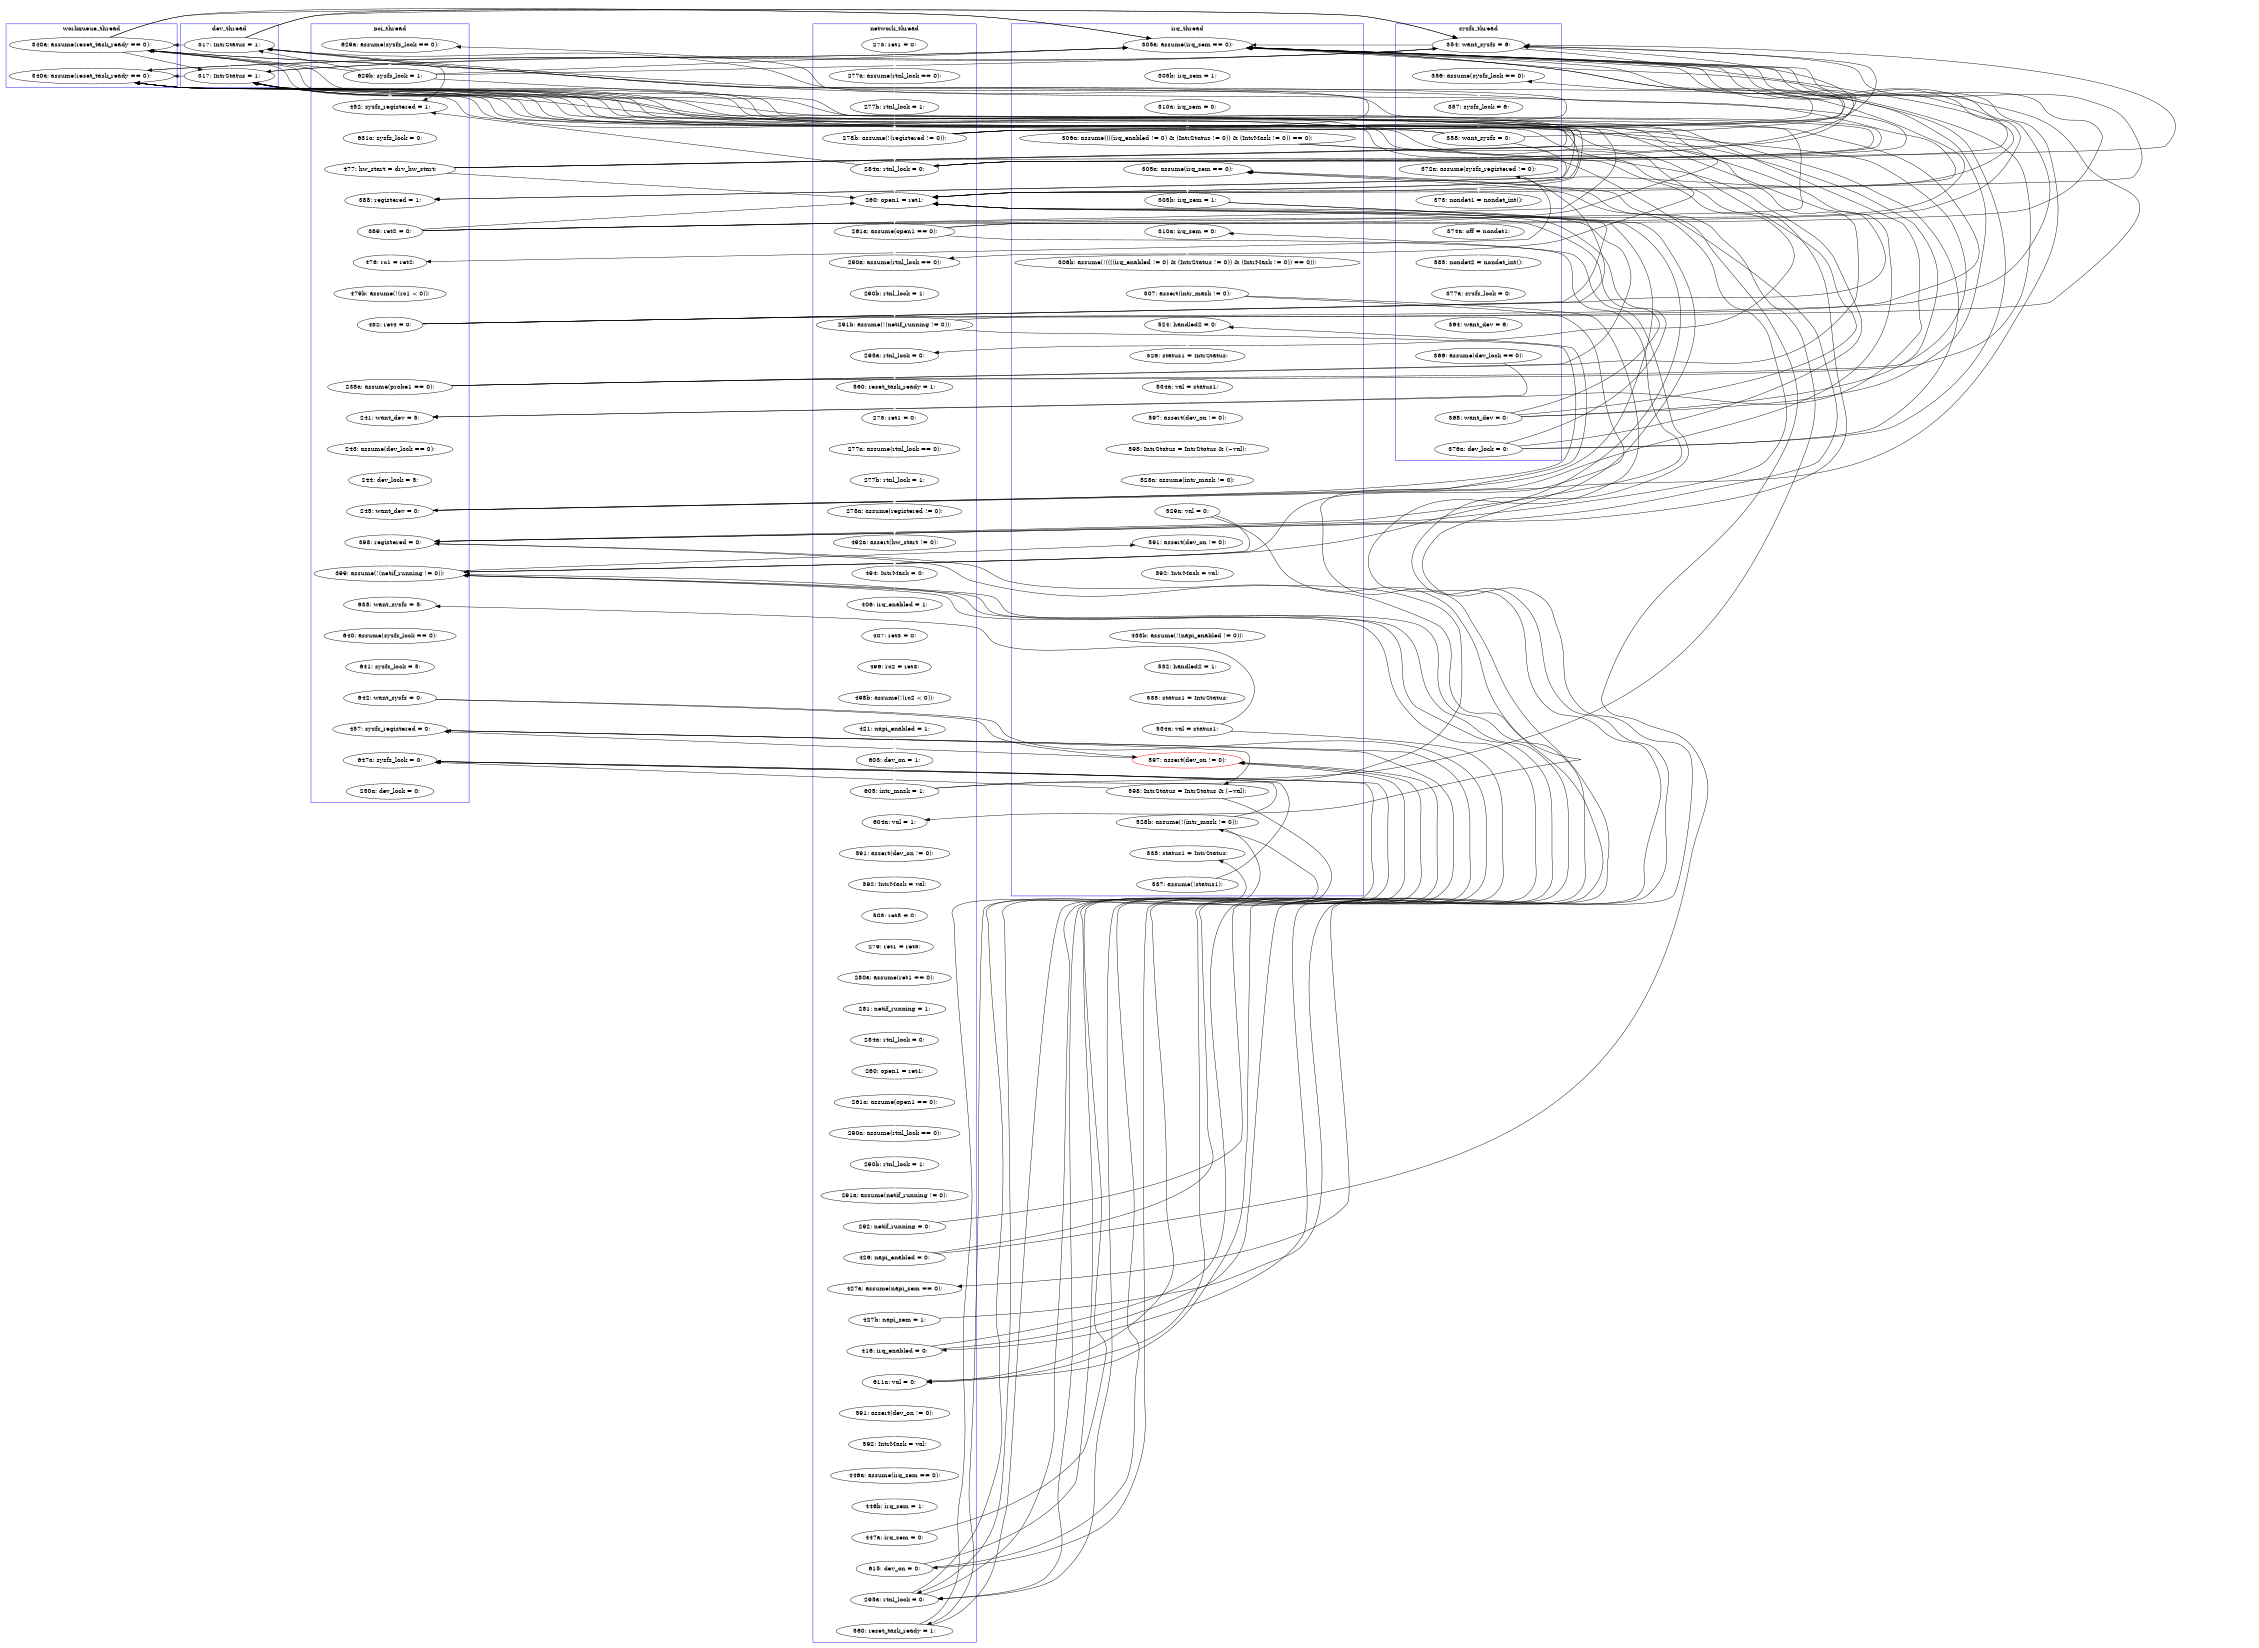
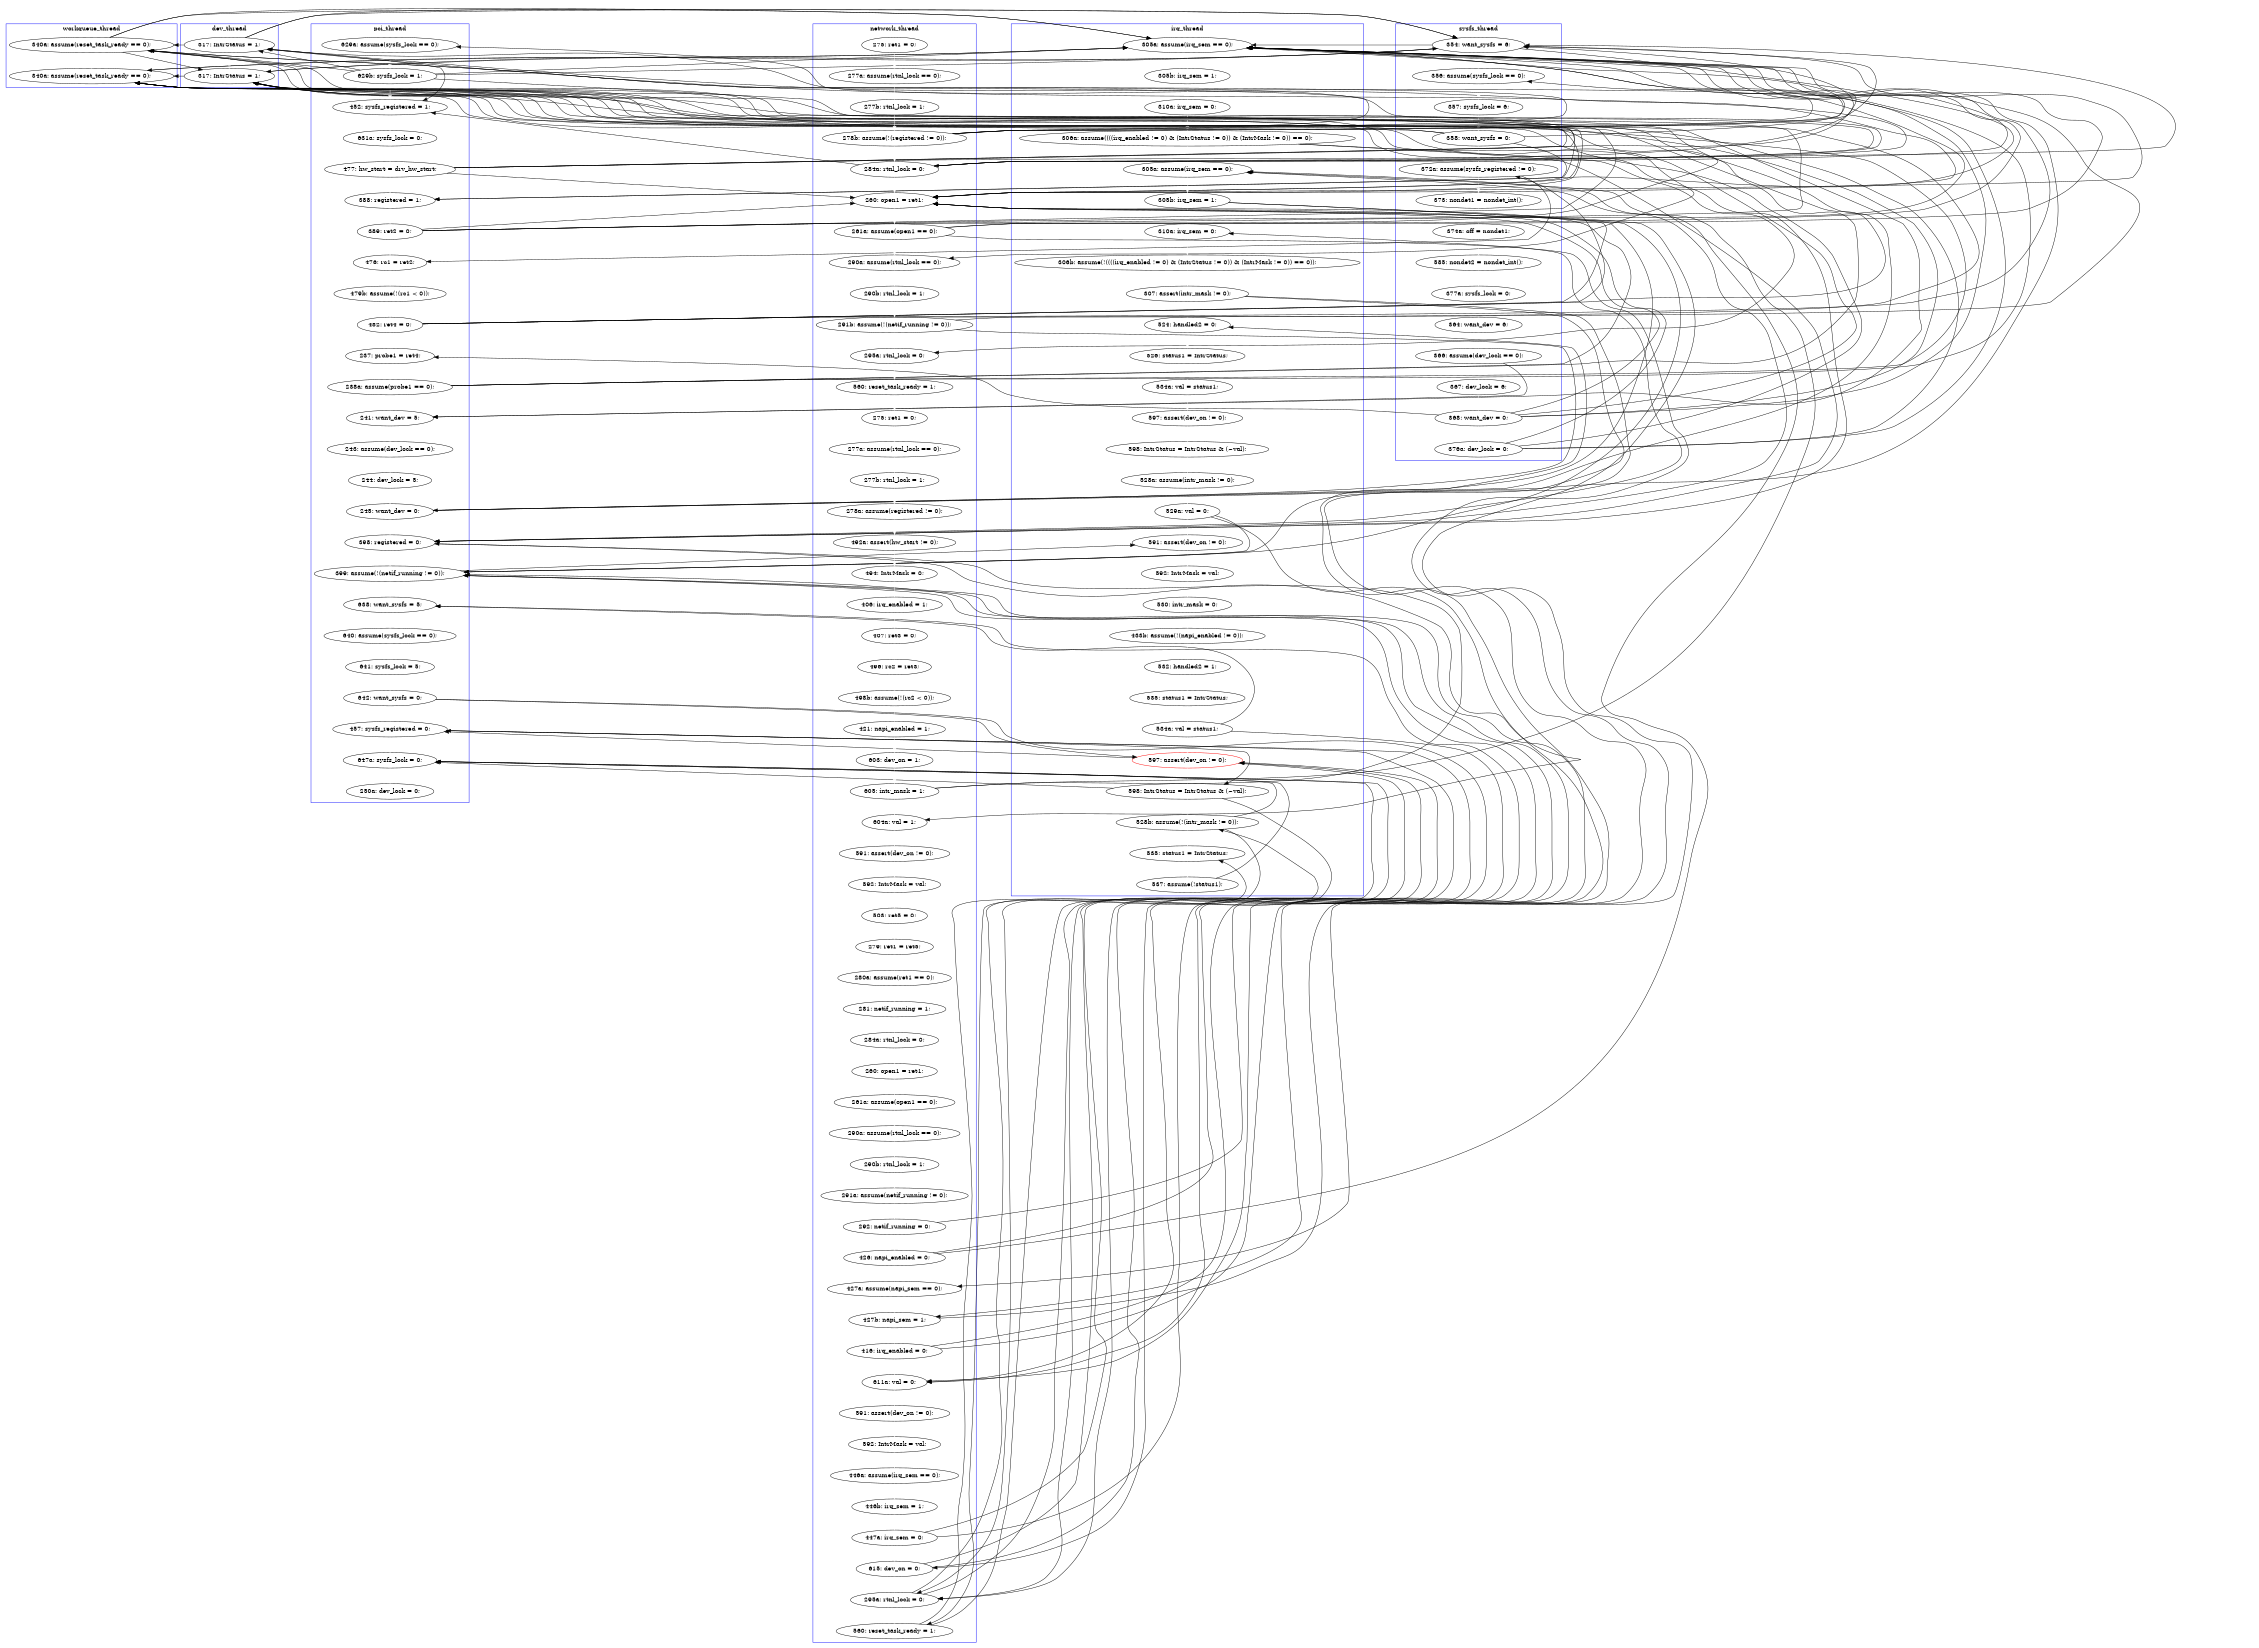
none -> (390, 356)
none -> (1479, 387)
none -> (1187, 605)
(1650, 754) -> (1602, 740)
none -> (1519, 821)
